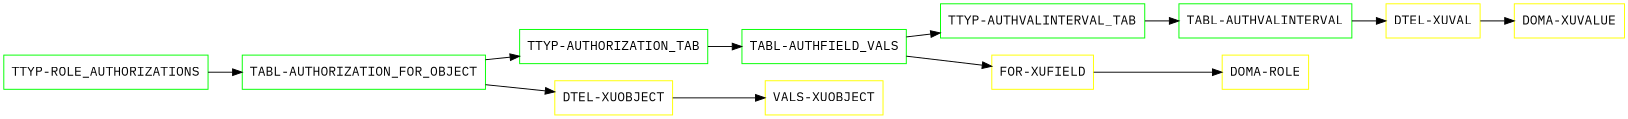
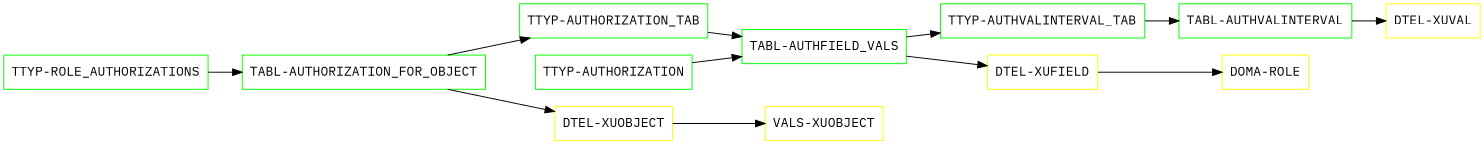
(1569, 21) -> none
none -> (614, 72)
(1043, 72) -> (1043, 72)
